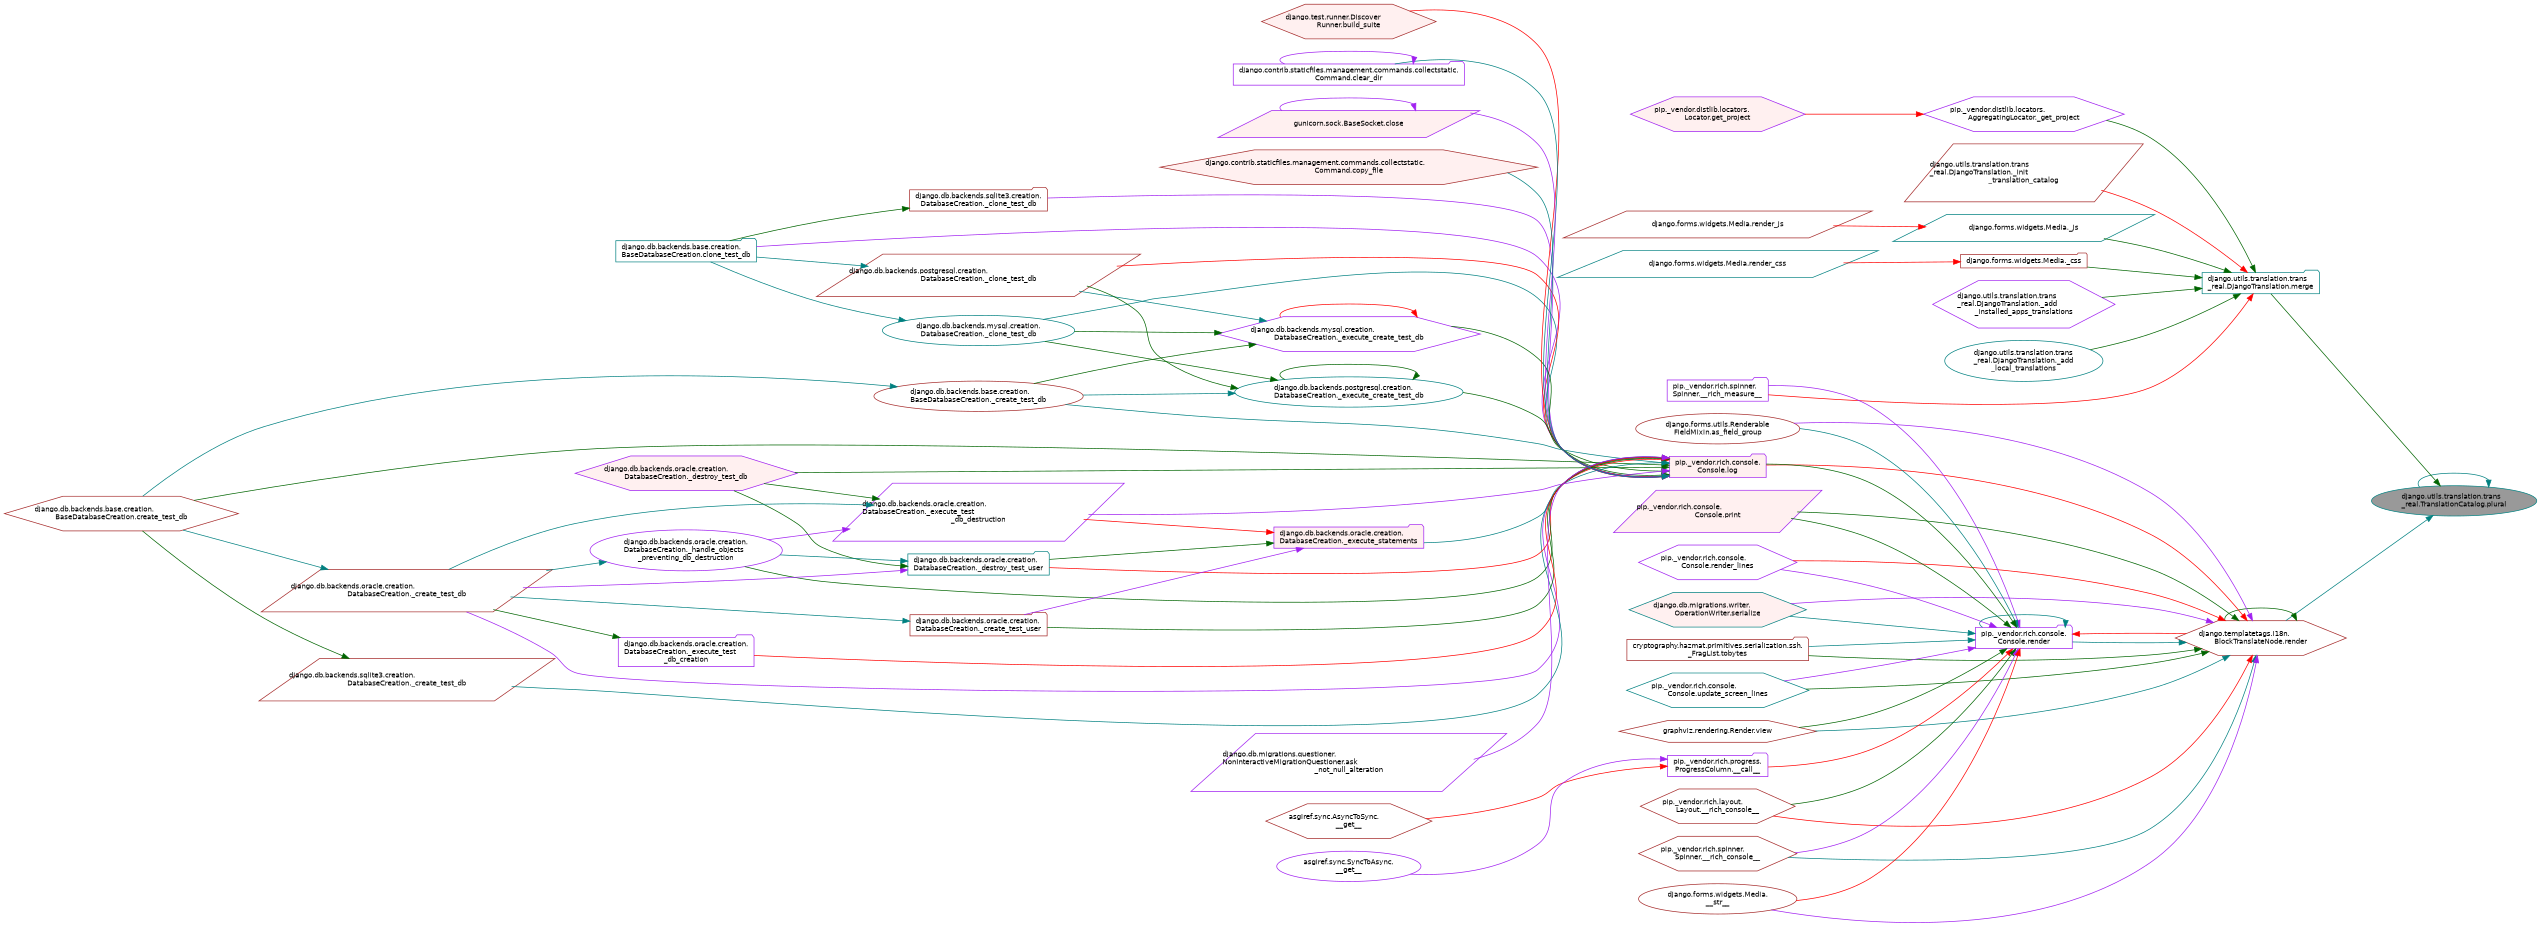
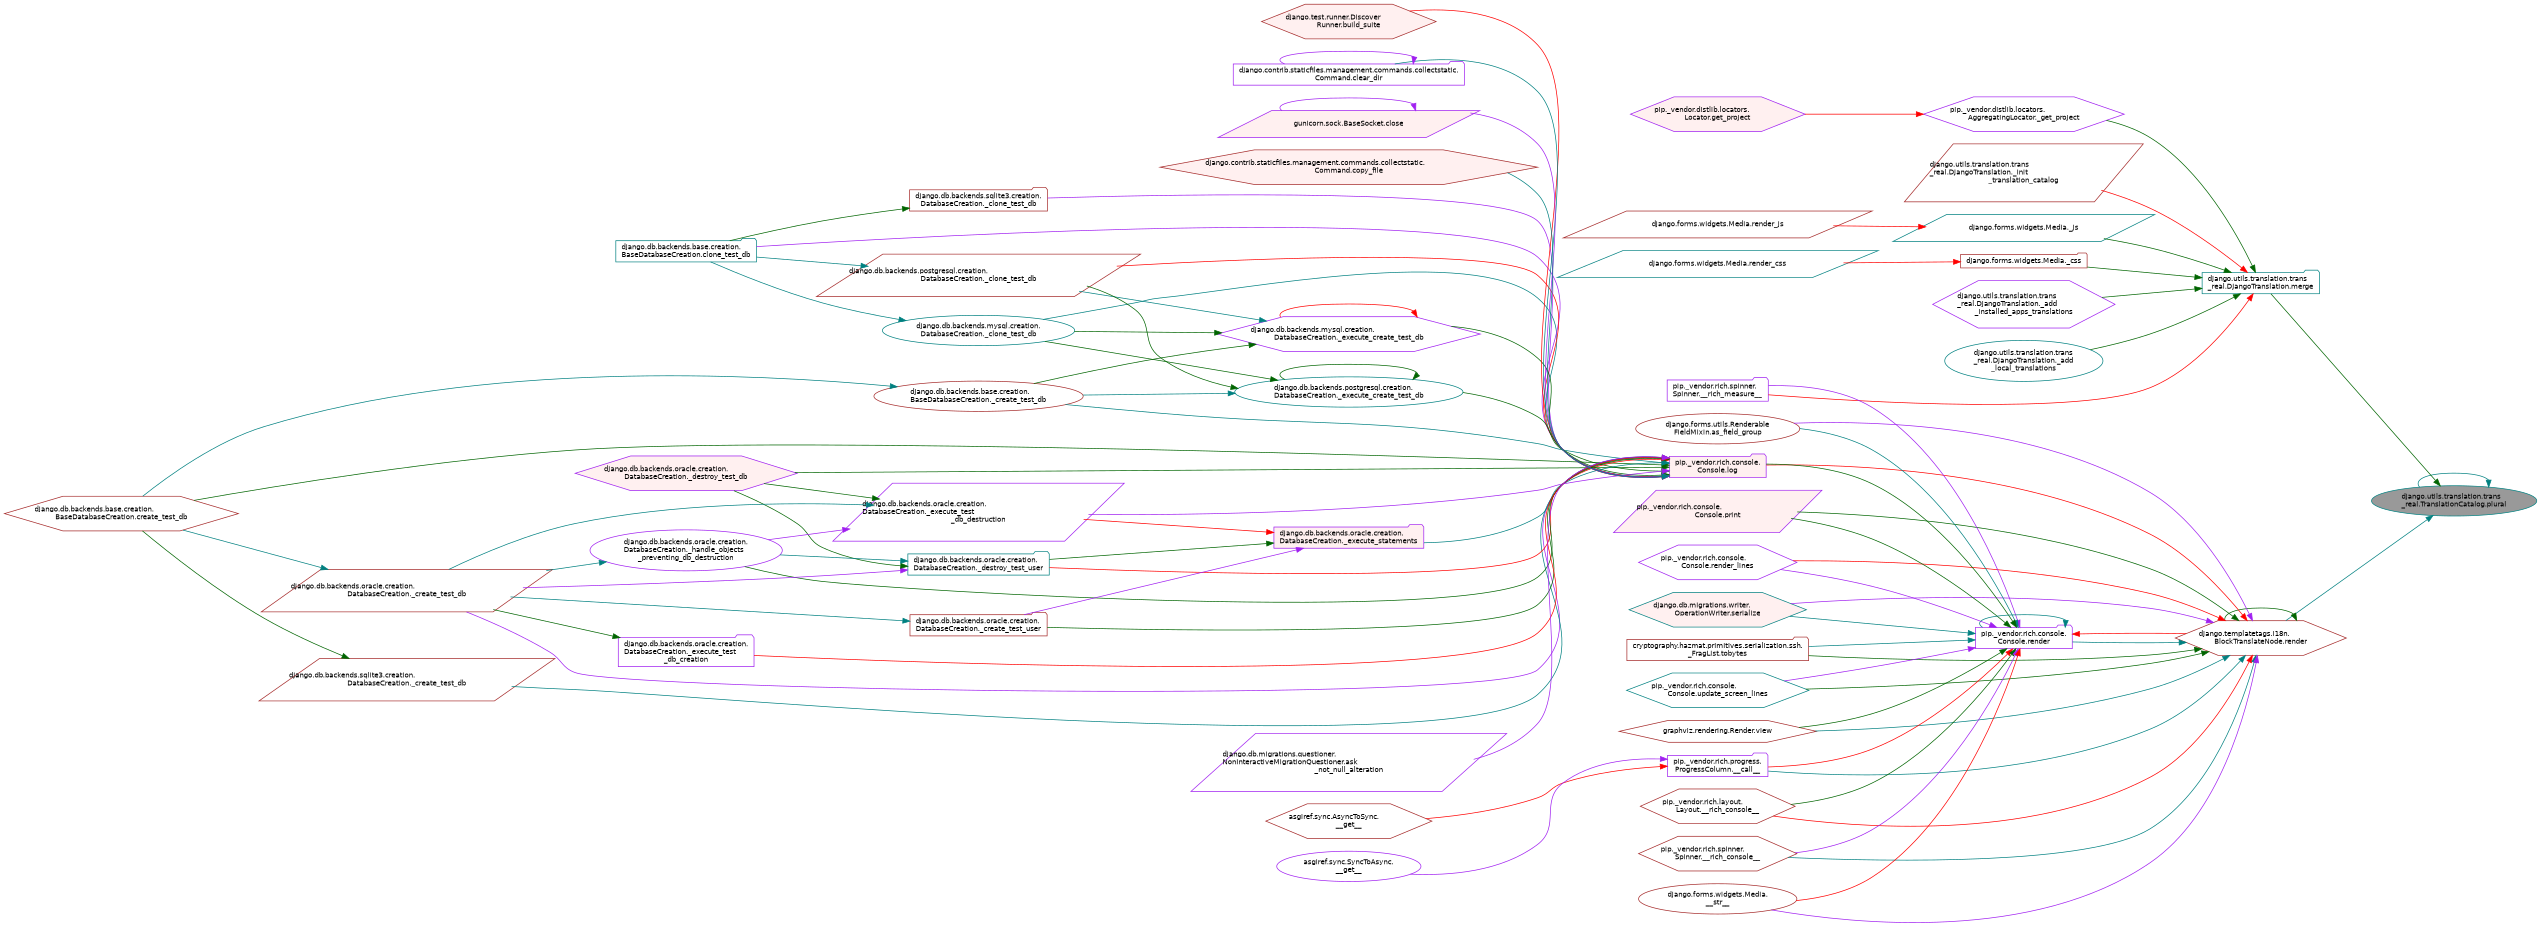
none -> (2018, 764)
